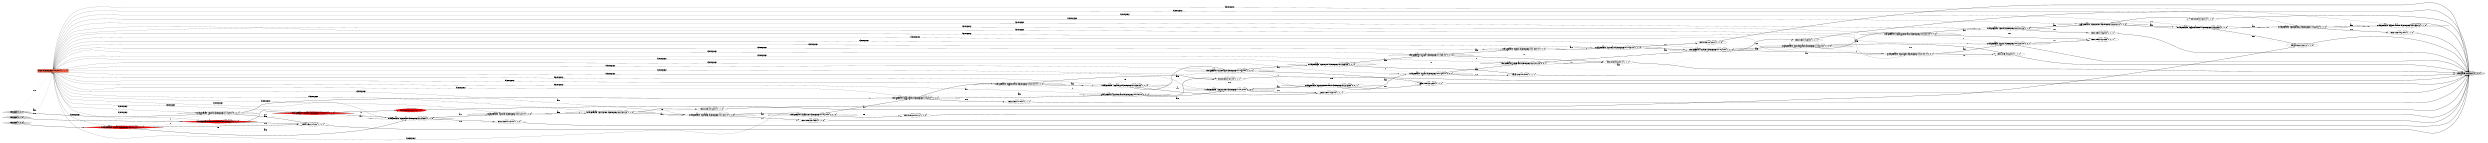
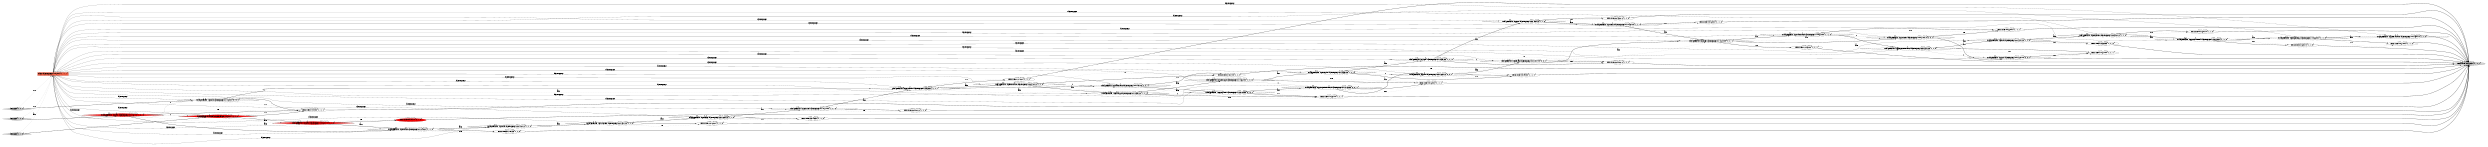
none -> (1618, 18)
(1512, 106) -> (1619, 123)
